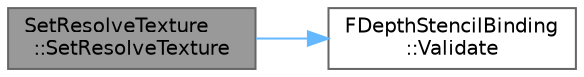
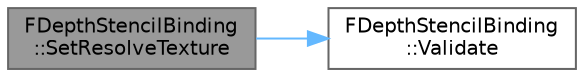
(132, 39) -> (132, 39)
